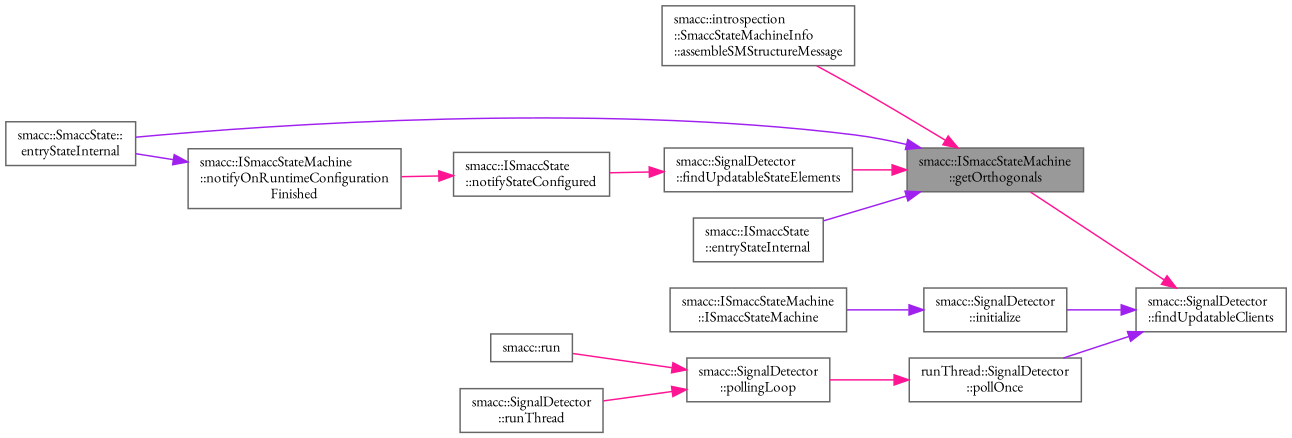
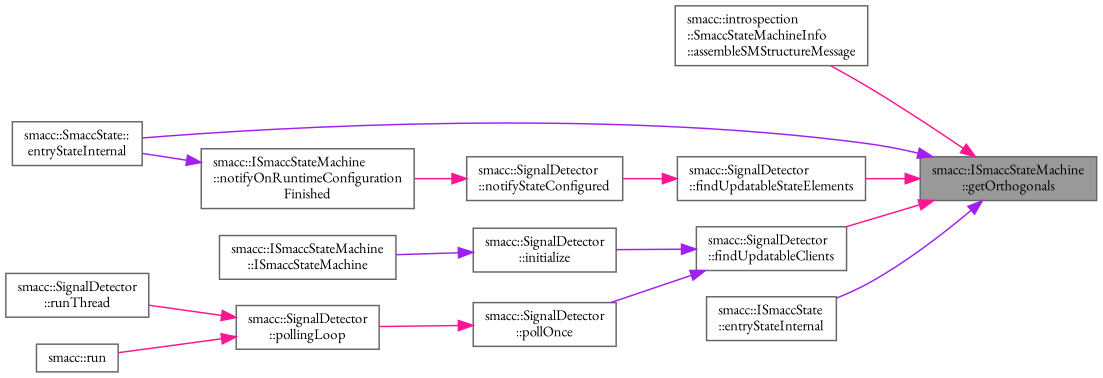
(532, 174) -> (545, 179)
(1097, 236) -> (883, 216)
(995, 380) -> (545, 324)
